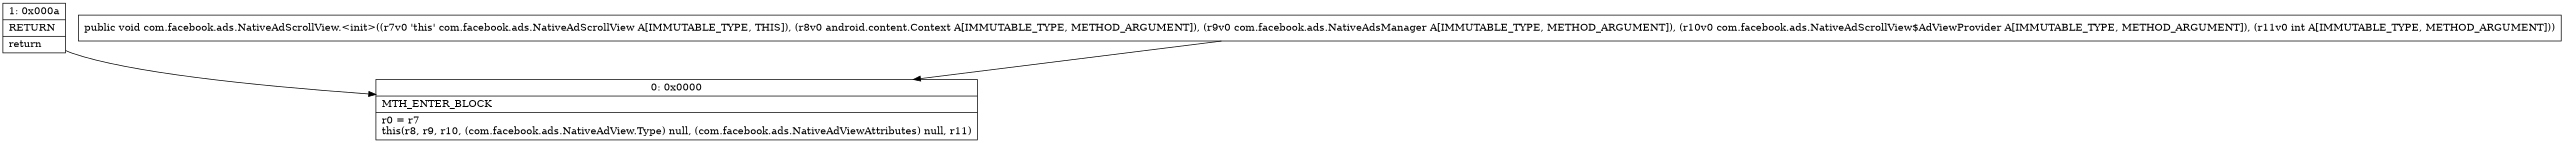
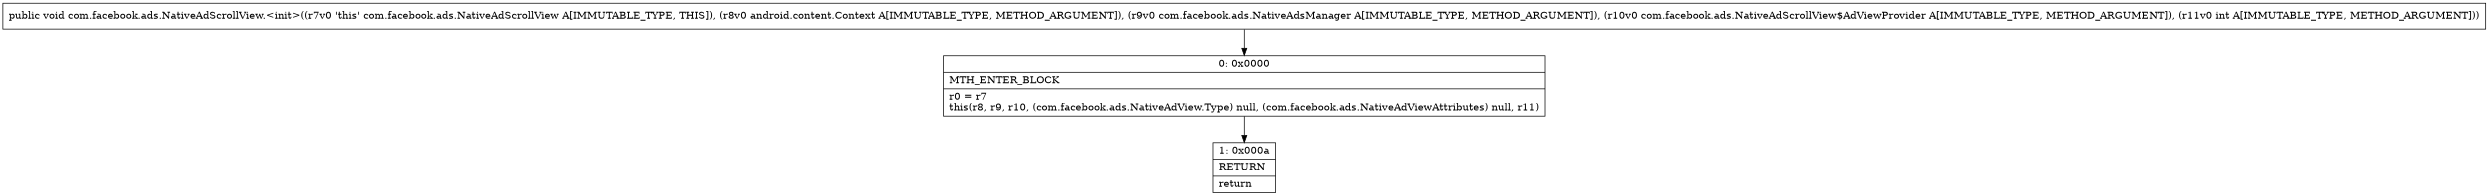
(216, 80) -> (1244, 126)
